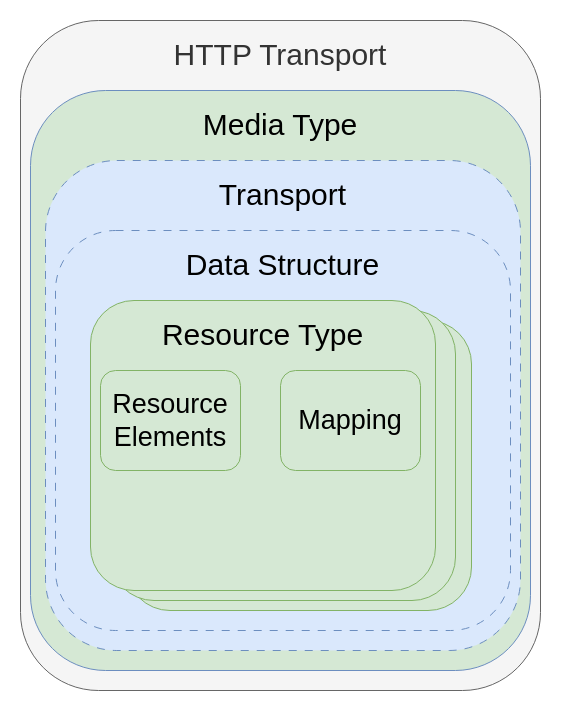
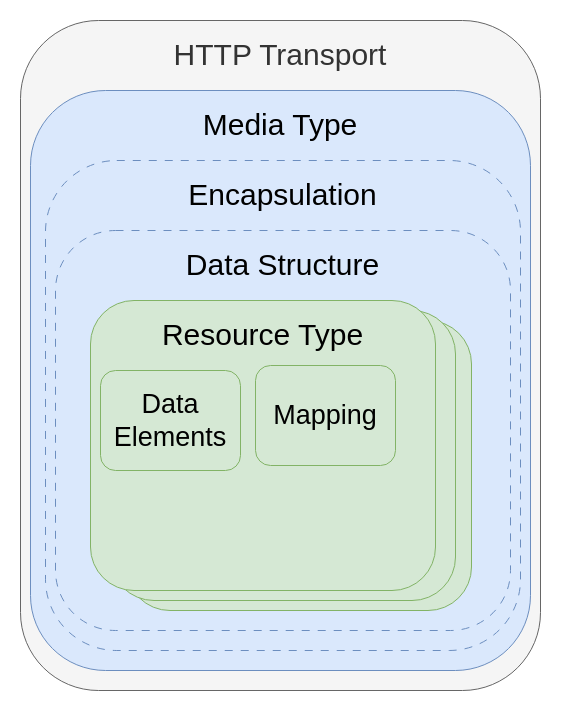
(281, 126) -> (281, 126)
(283, 196) -> (283, 196)
(171, 421) -> (171, 421)
(351, 421) -> (326, 416)
